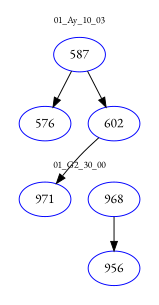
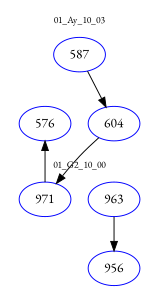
(65, 85) -> (45, 166)
(114, 124) -> (114, 124)
(80, 165) -> (80, 165)
(114, 199) -> (114, 199)
